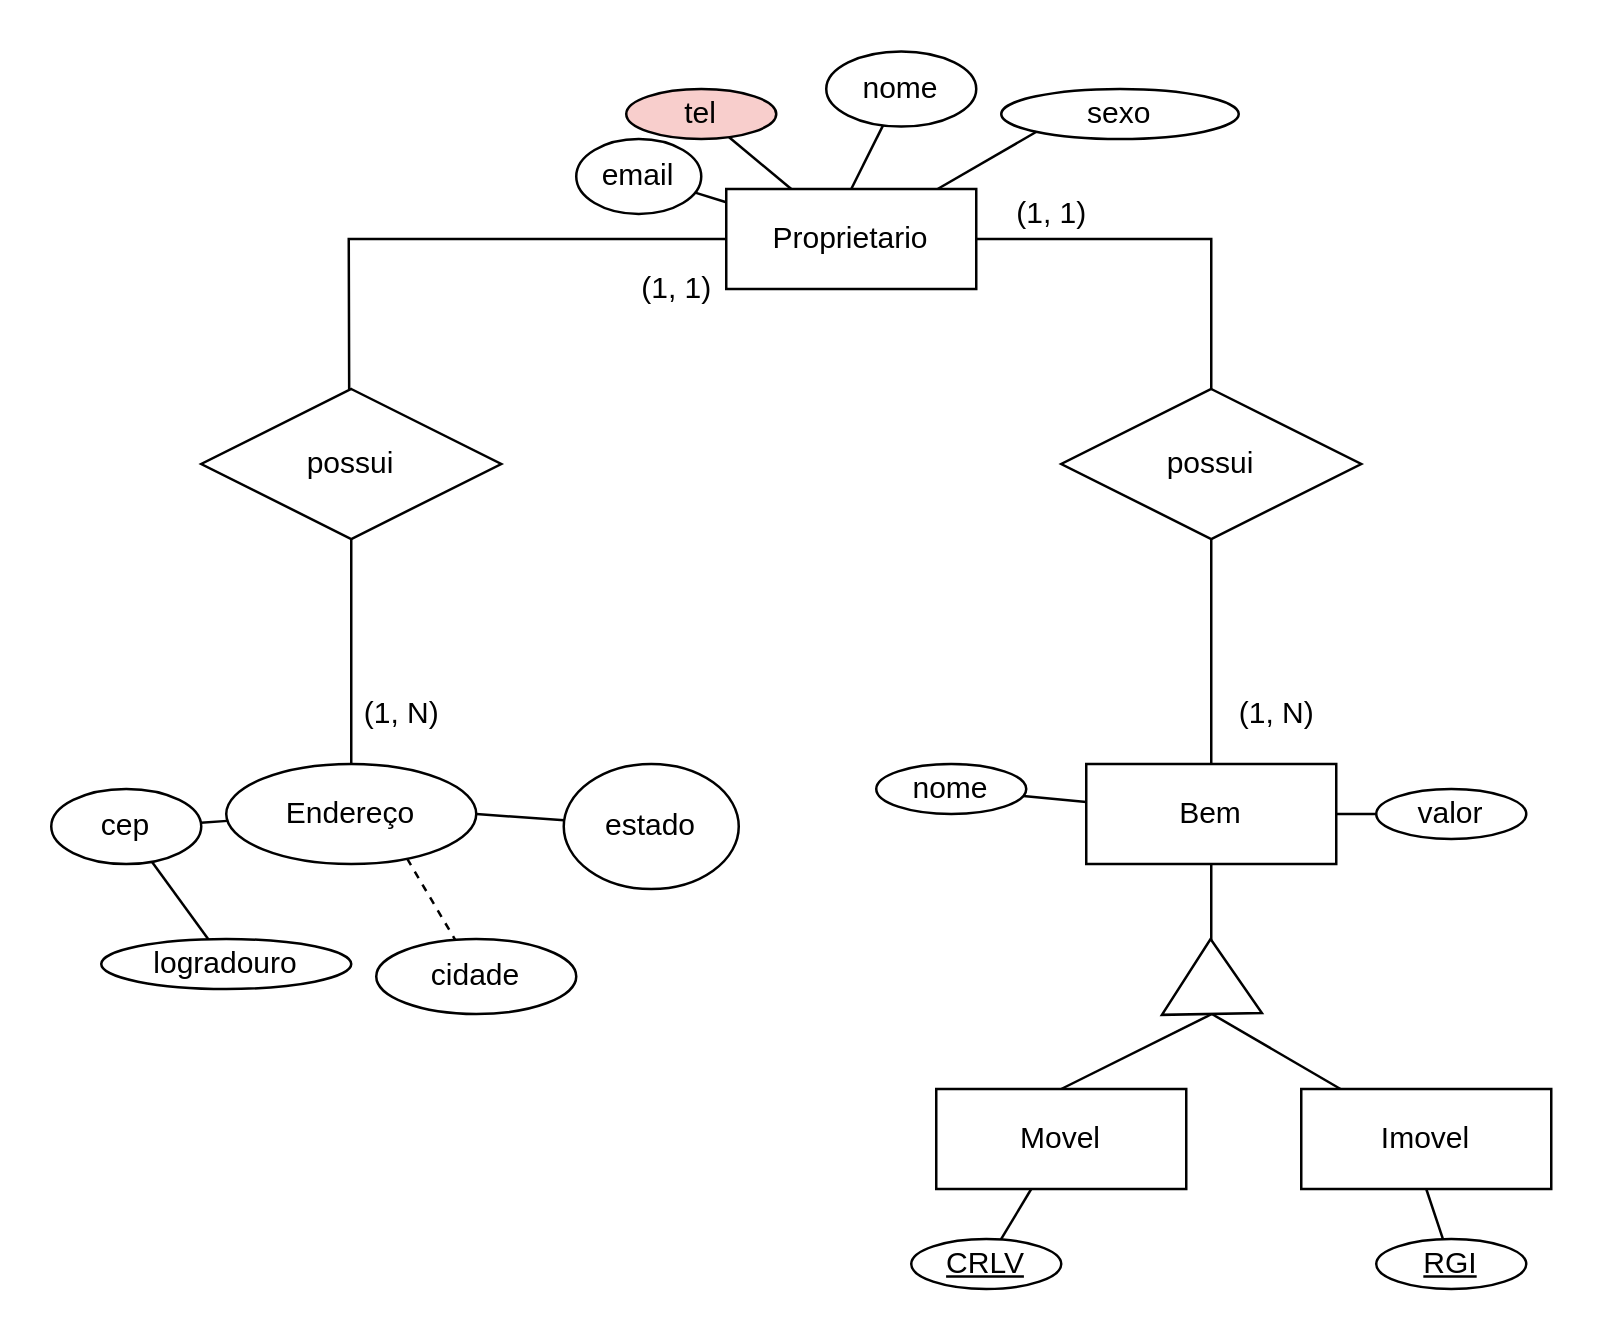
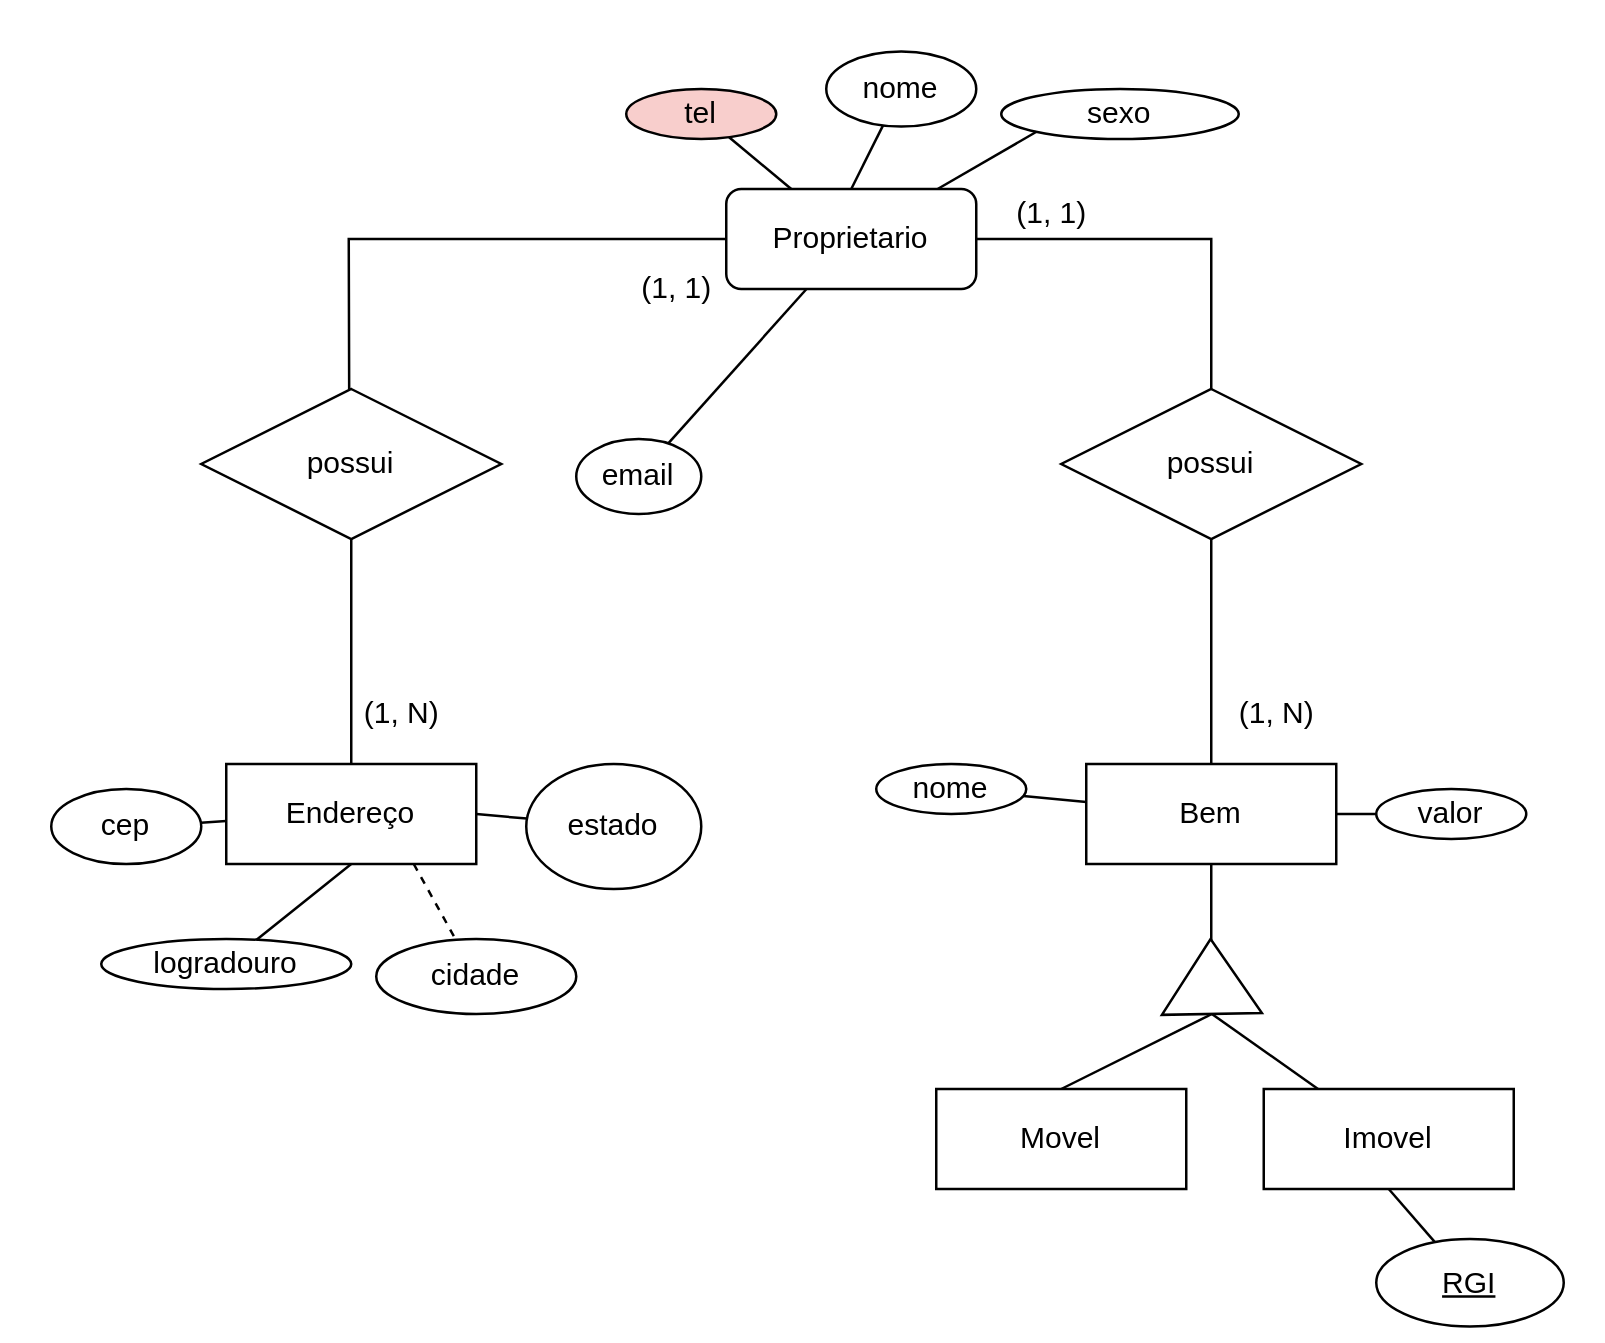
(639, 176) -> (639, 476)
(851, 239) -> (851, 239)
(351, 814) -> (351, 814)
(651, 826) -> (614, 826)
(180, 901) -> (304, 902)
(1426, 1139) -> (1389, 1139)
(1016, 1214) -> none
(986, 1264) -> none
(1451, 1264) -> (1470, 1283)
